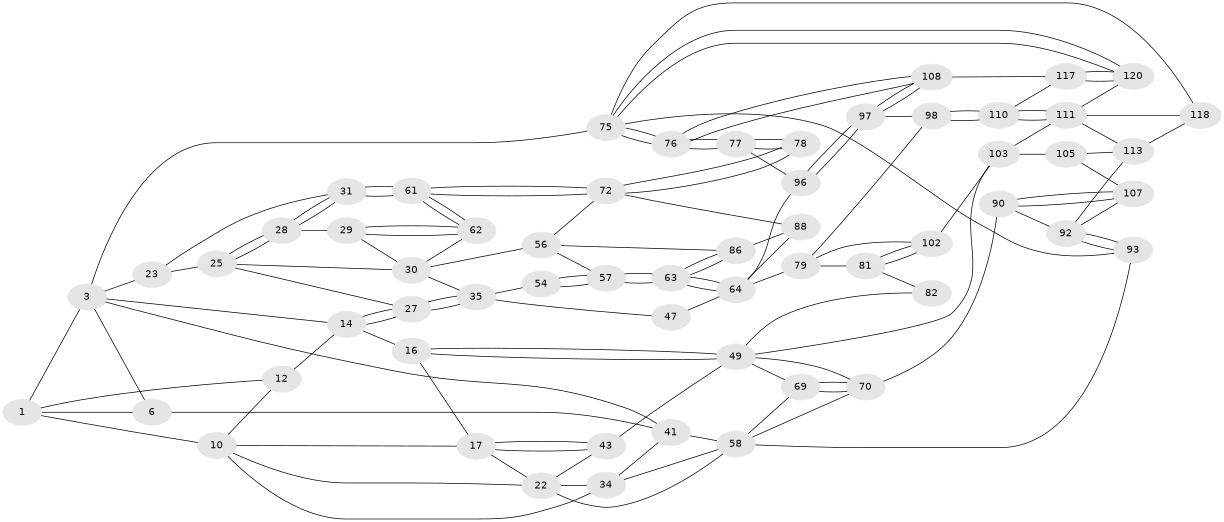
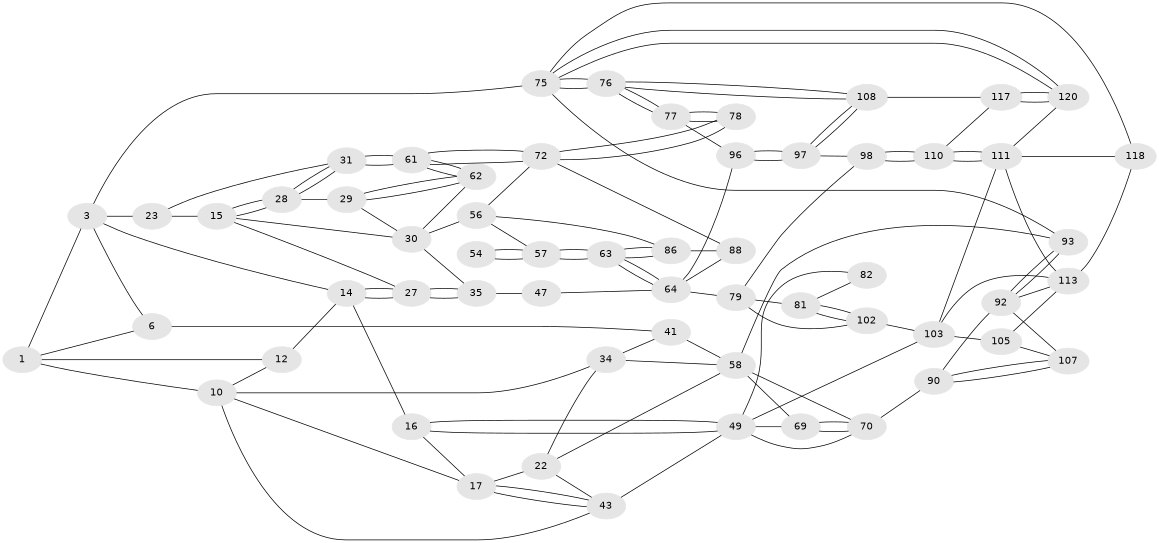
(217, 264) -> (217, 216)
none -> (987, 281)
(509, 291) -> none
(381, 368) -> none
(375, 483) -> (373, 540)
